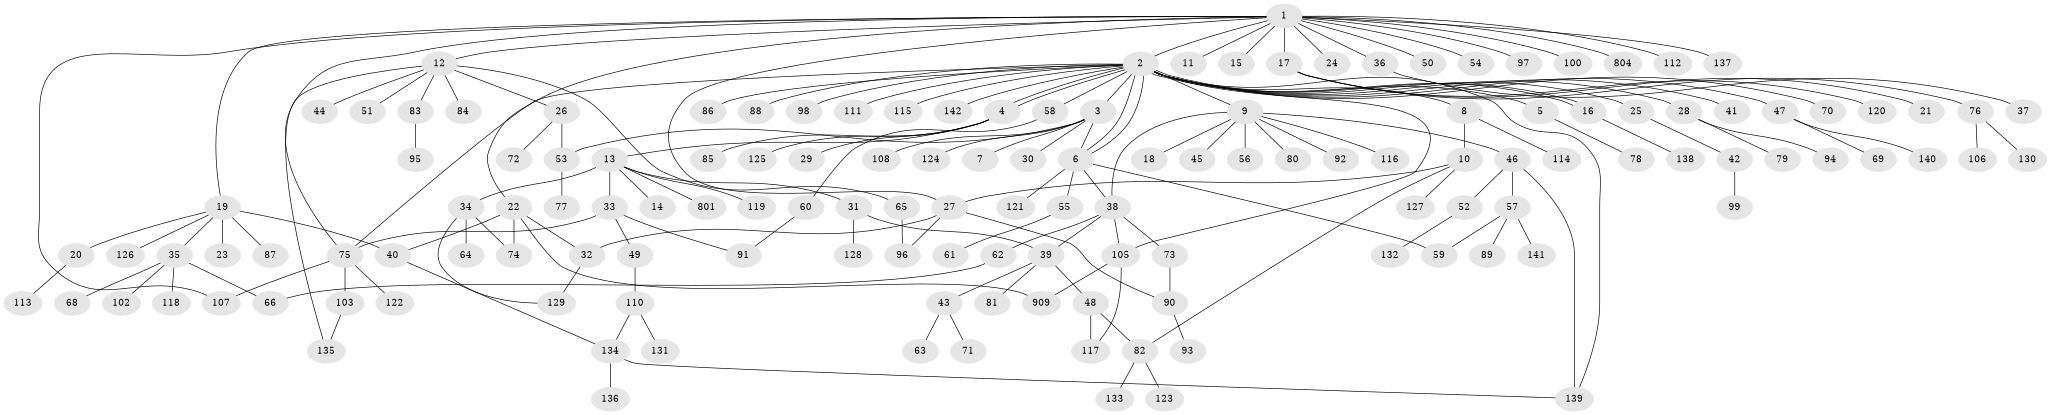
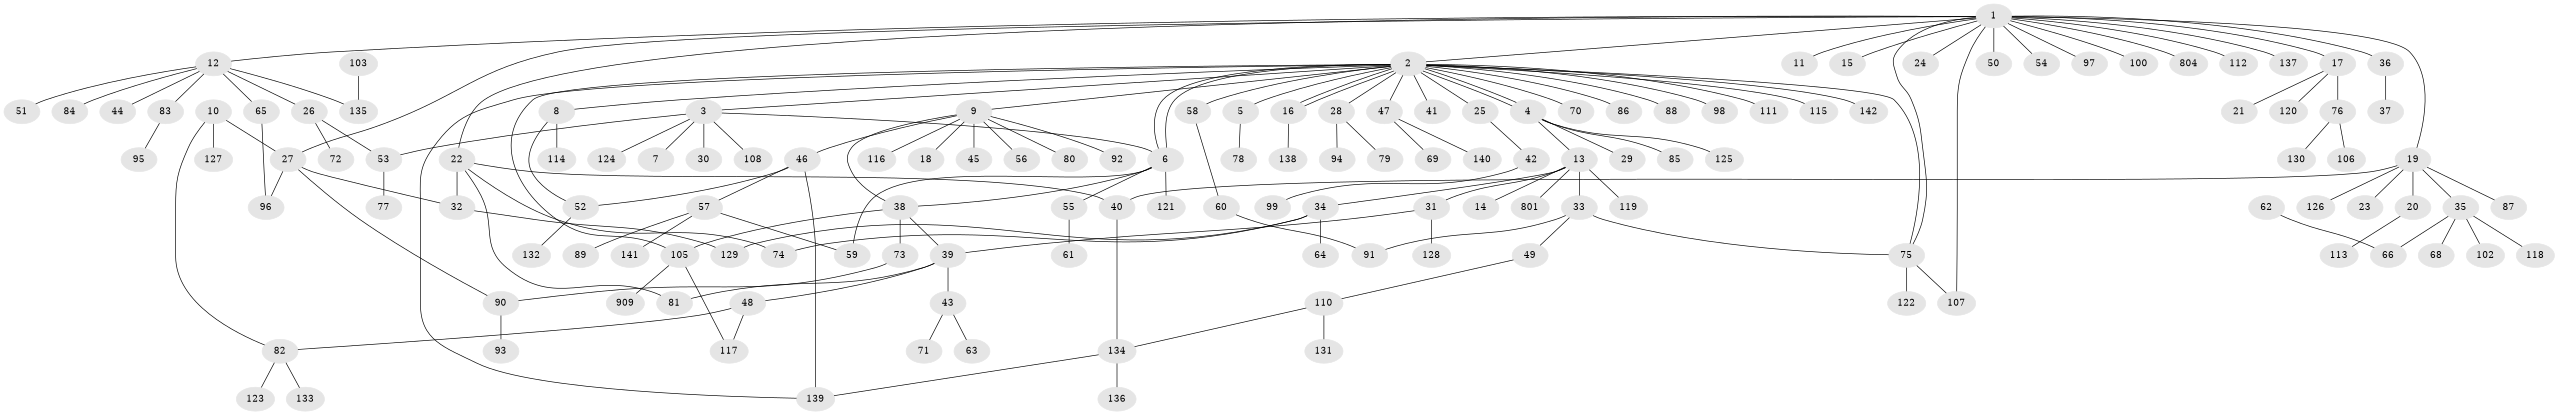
(1465, 136) -> (530, 167)
(1056, 232) -> none
(345, 279) -> none
(869, 285) -> (529, 281)
